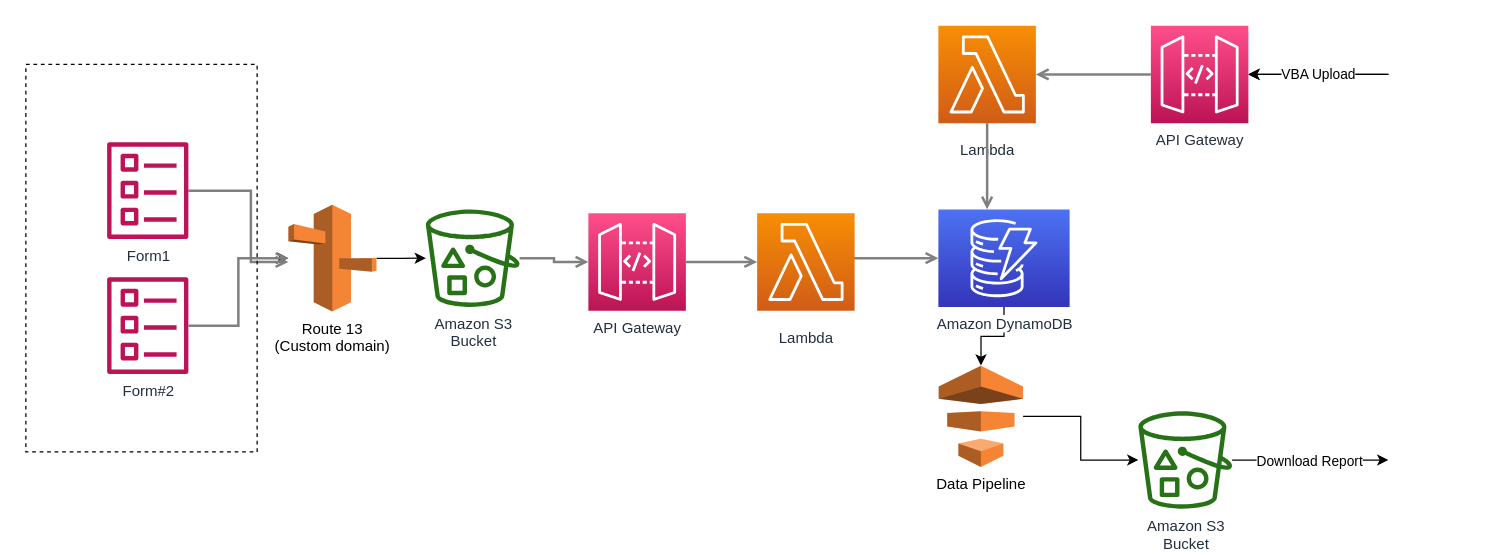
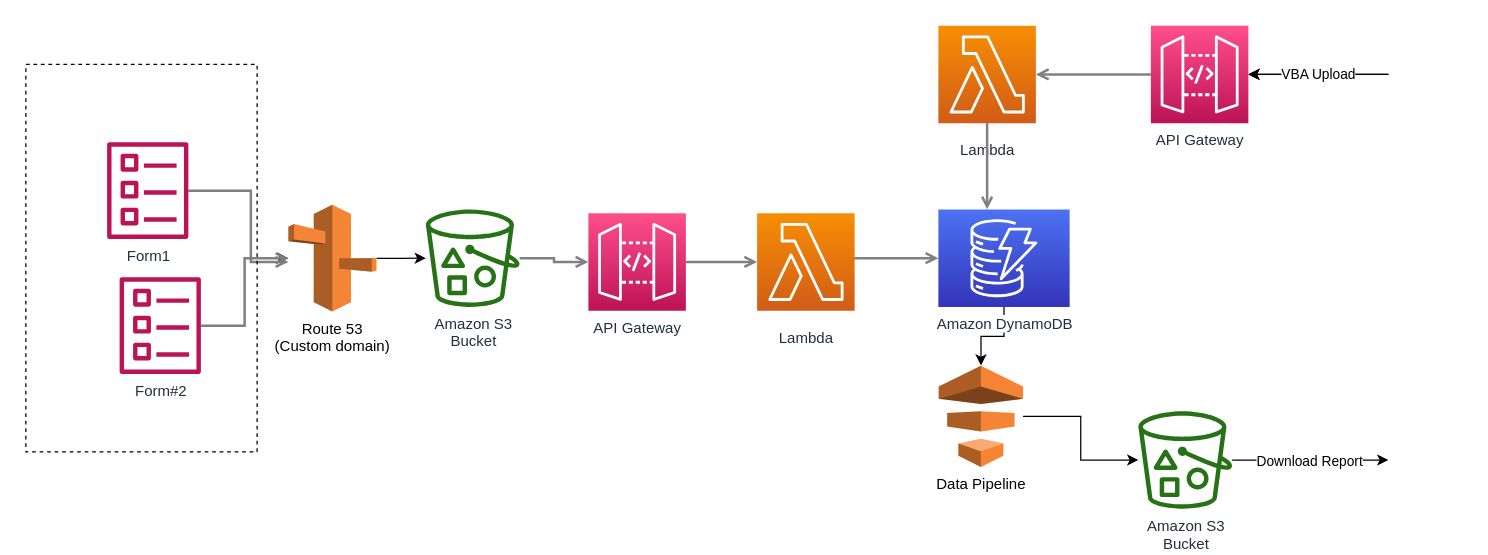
(148, 326) -> (160, 326)
(333, 339) -> (333, 339)
